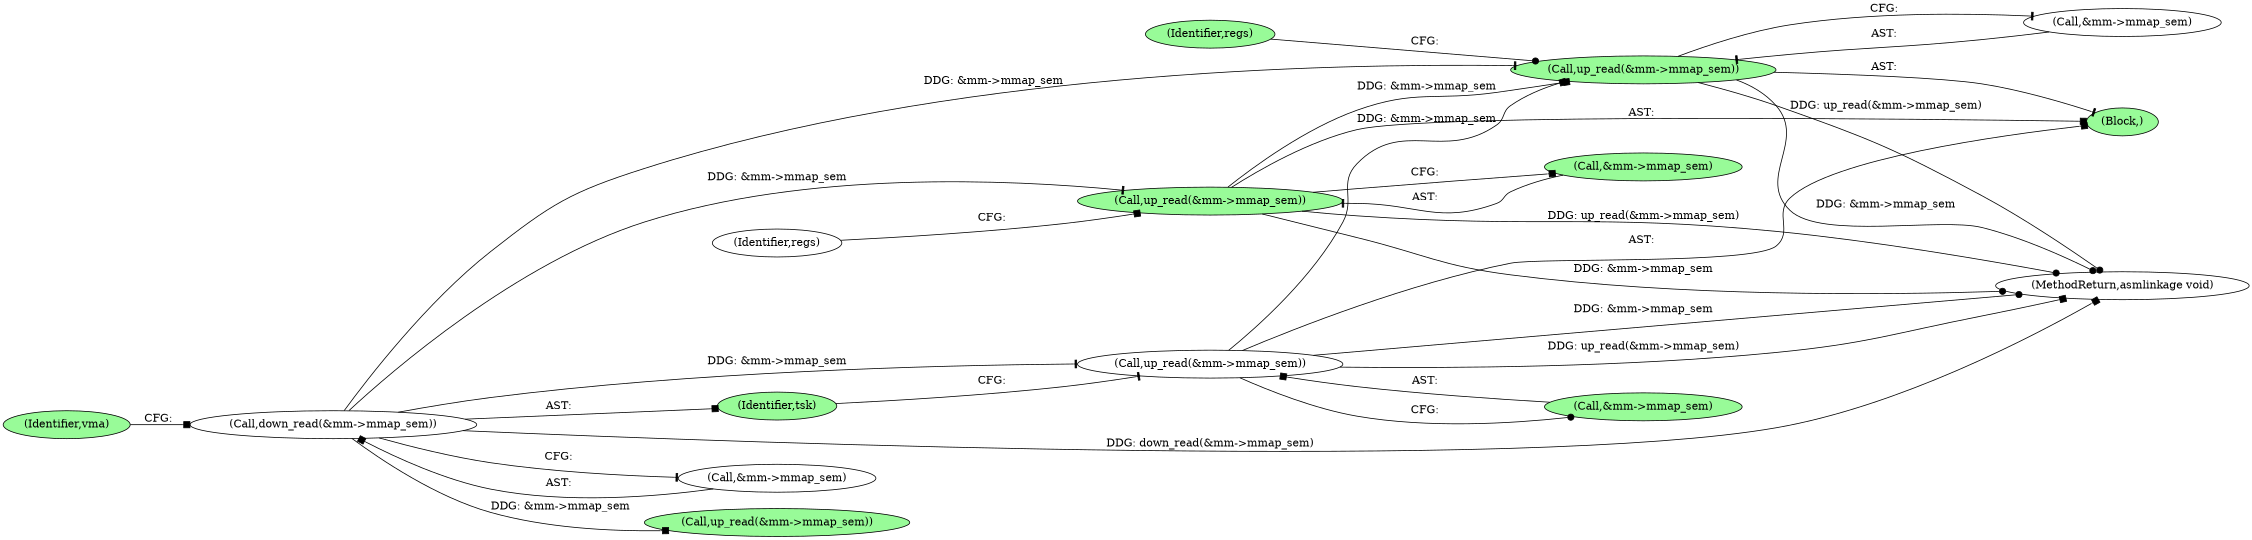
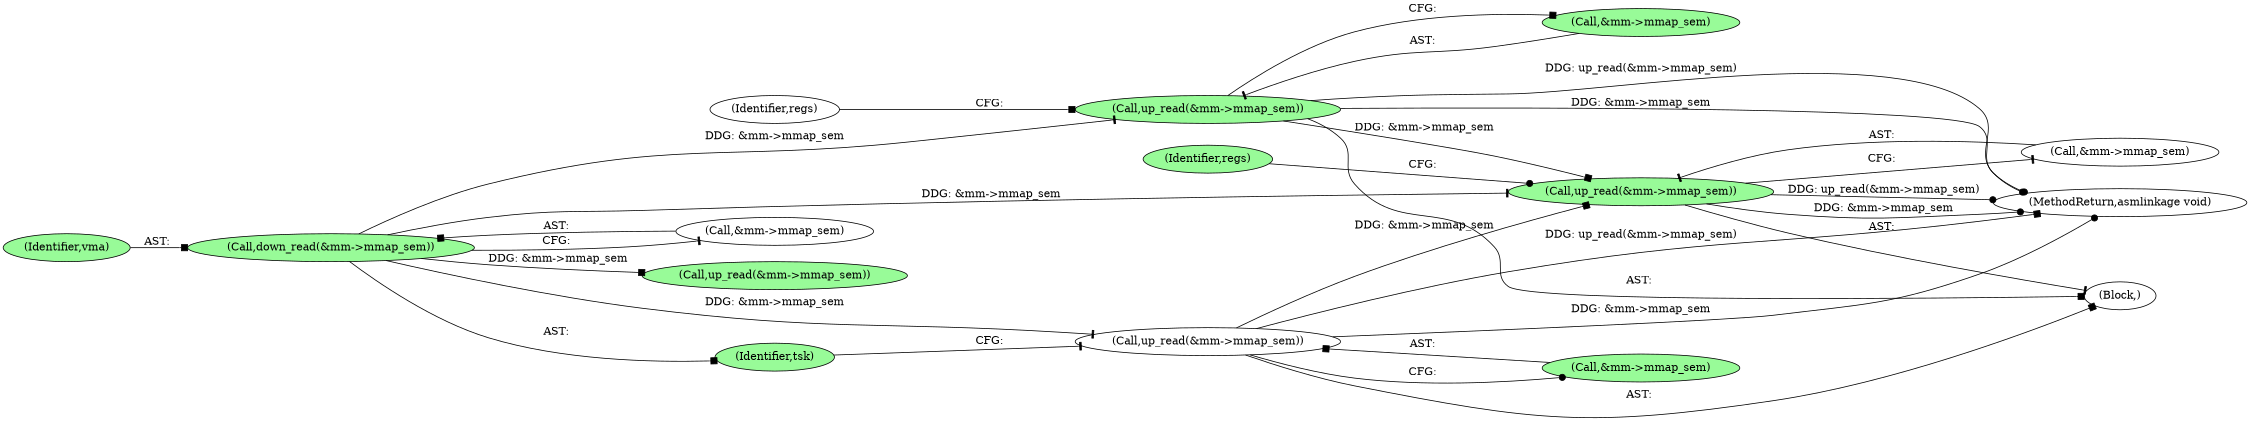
(2122, 122) -> (2120, 296)
(160, 419) -> (159, 242)
(333, 425) -> (331, 248)
(1290, 451) -> none
